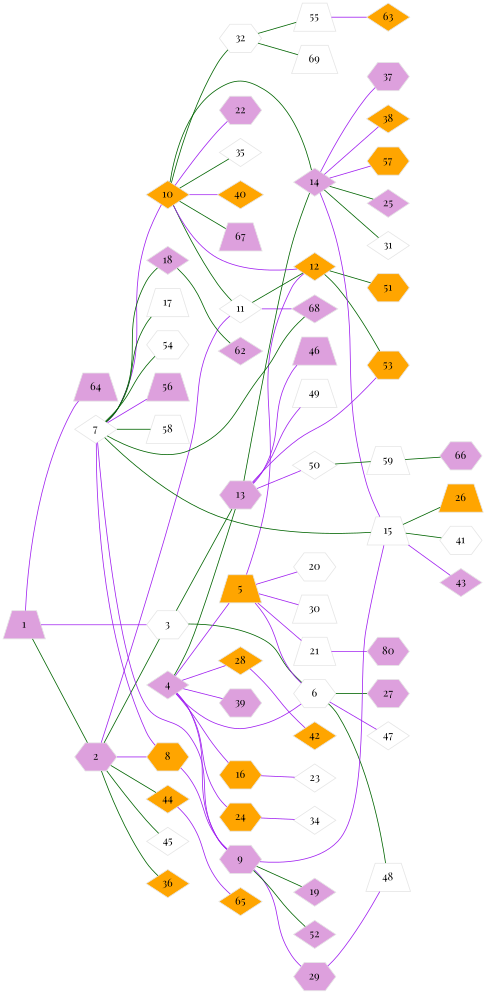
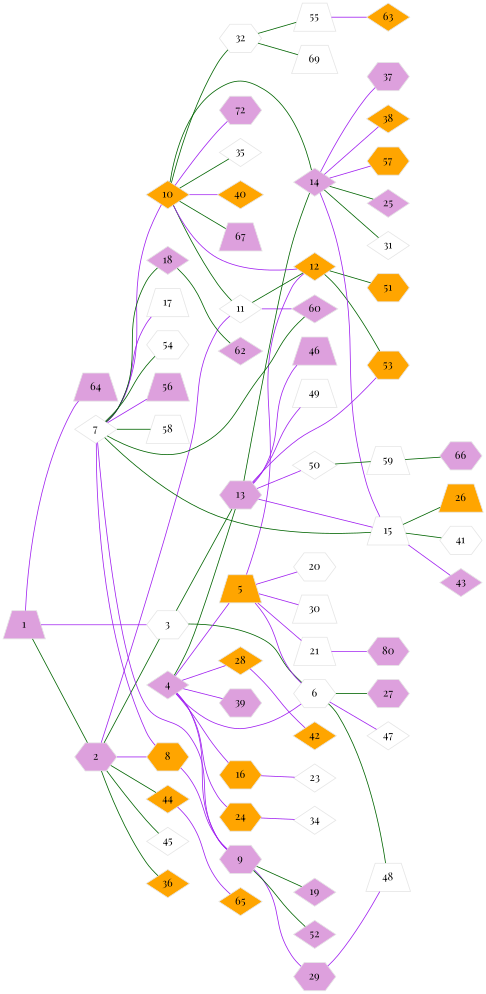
(240, 110) -> (240, 110)
(315, 309) -> (315, 309)
(131, 371) -> (131, 371)
(361, 736) -> (316, 513)
